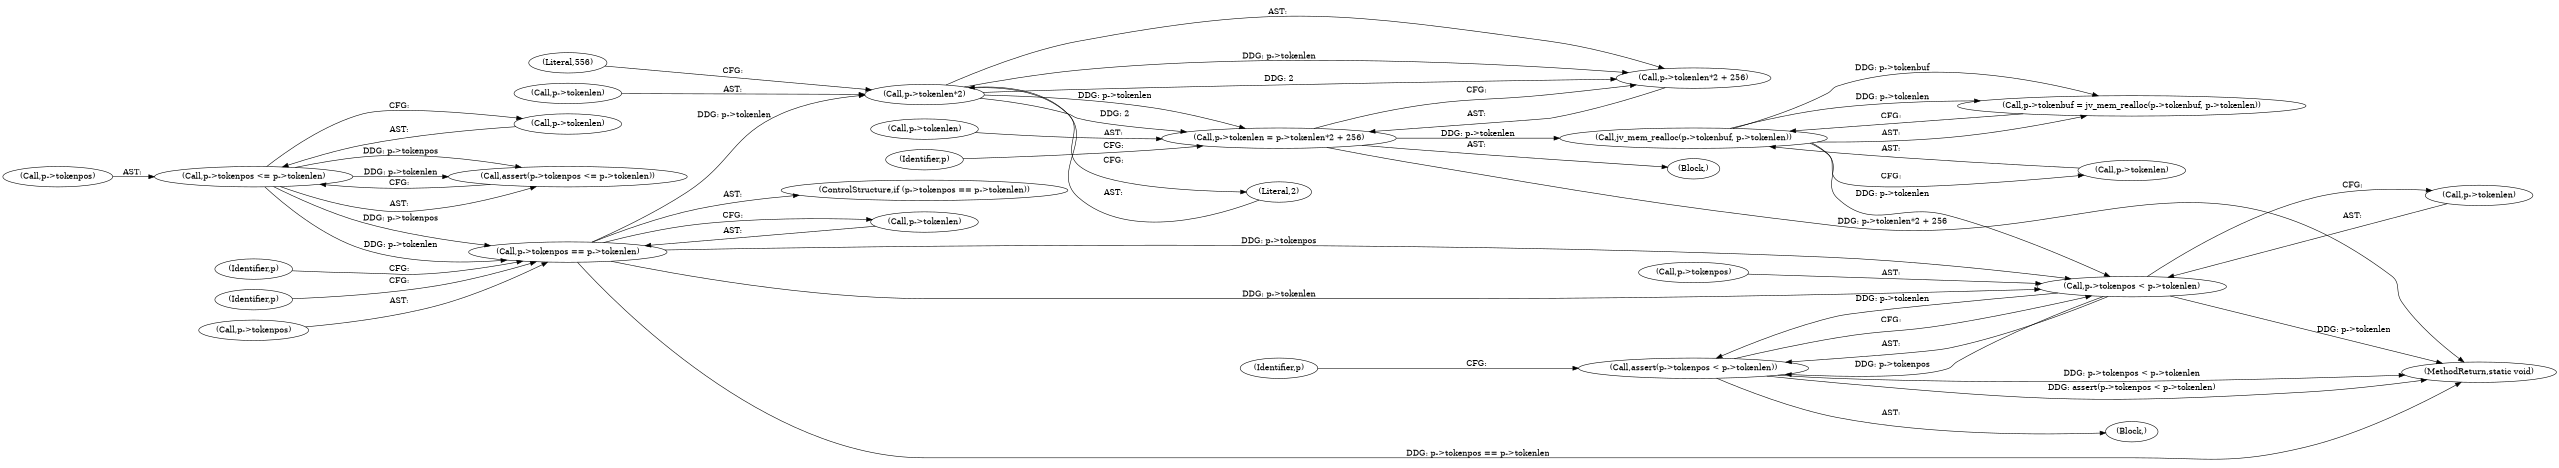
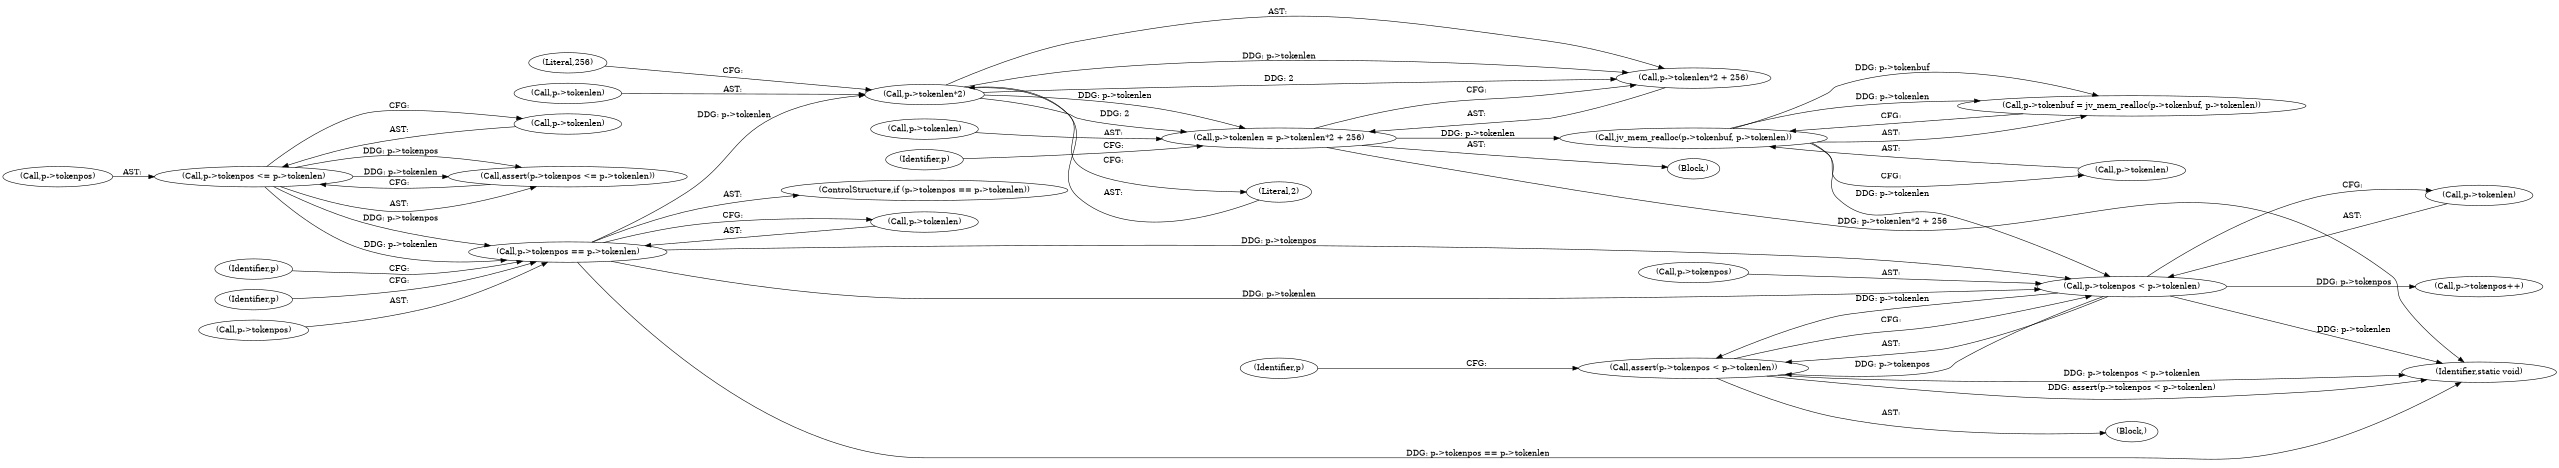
(568, 63) -> (568, 63)
none -> (2479, 287)
(2479, 372) -> (2479, 372)
